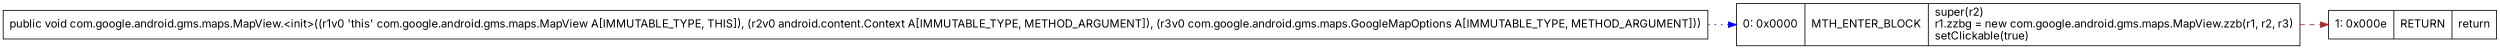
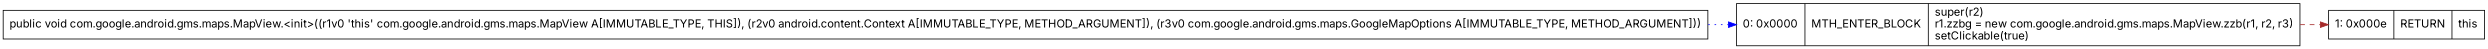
(2474, 24) -> (2468, 24)
